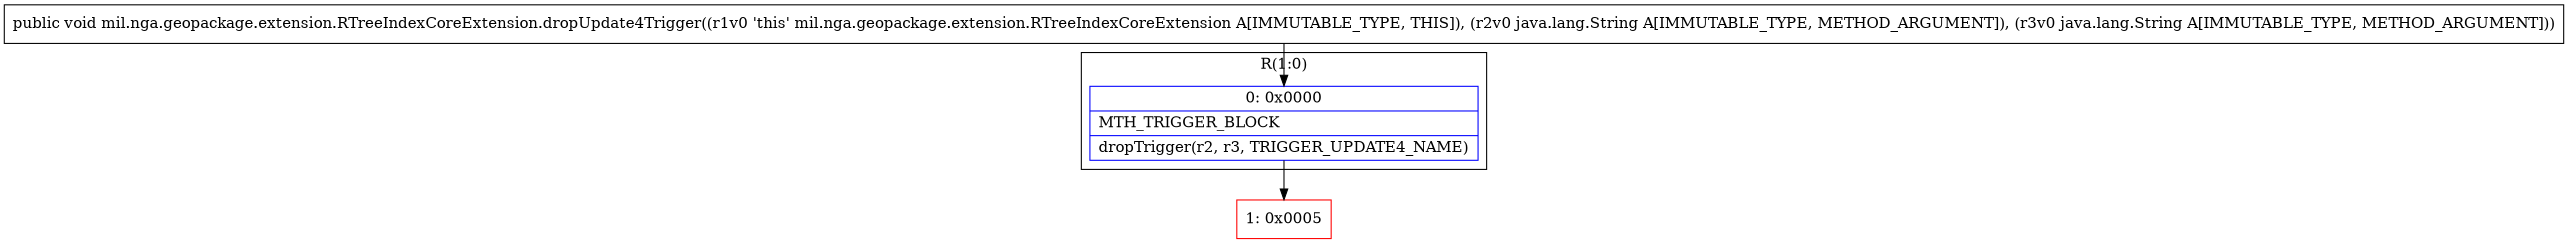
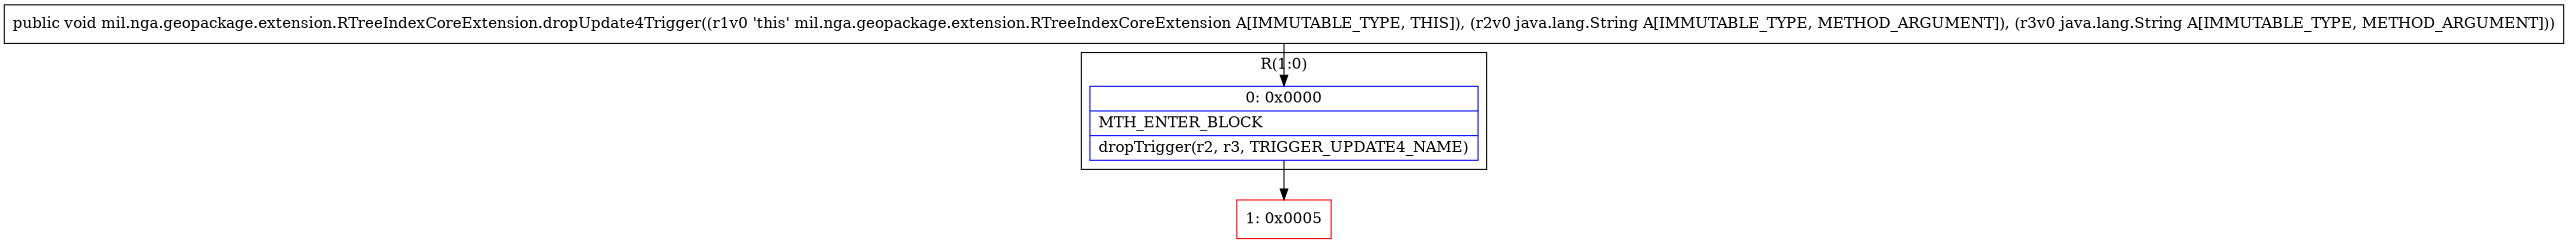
(1189, 123) -> (1181, 123)
